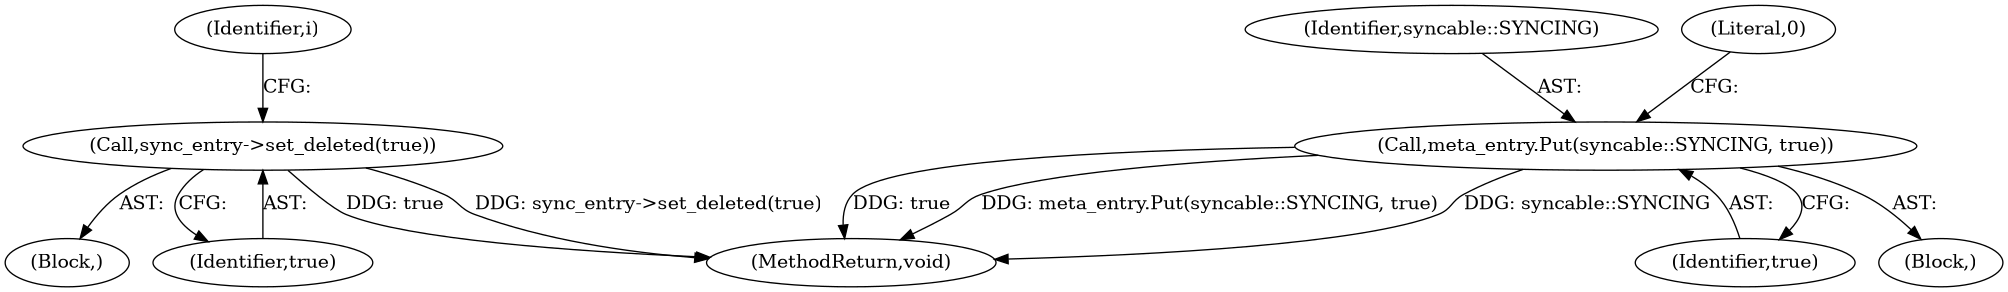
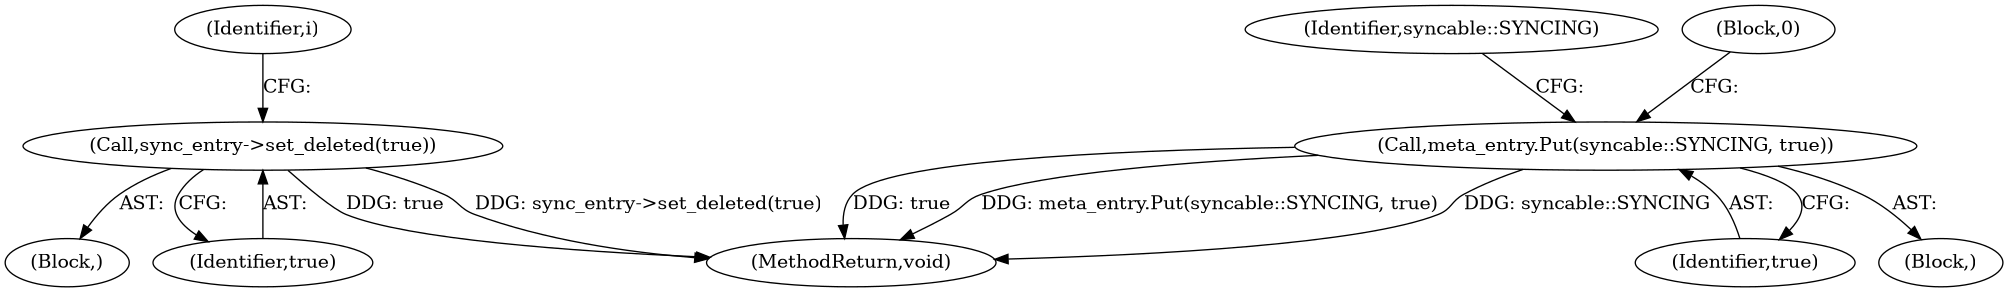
(1759, 29) -> (1759, 29)
(1563, 88) -> (1563, 88)
